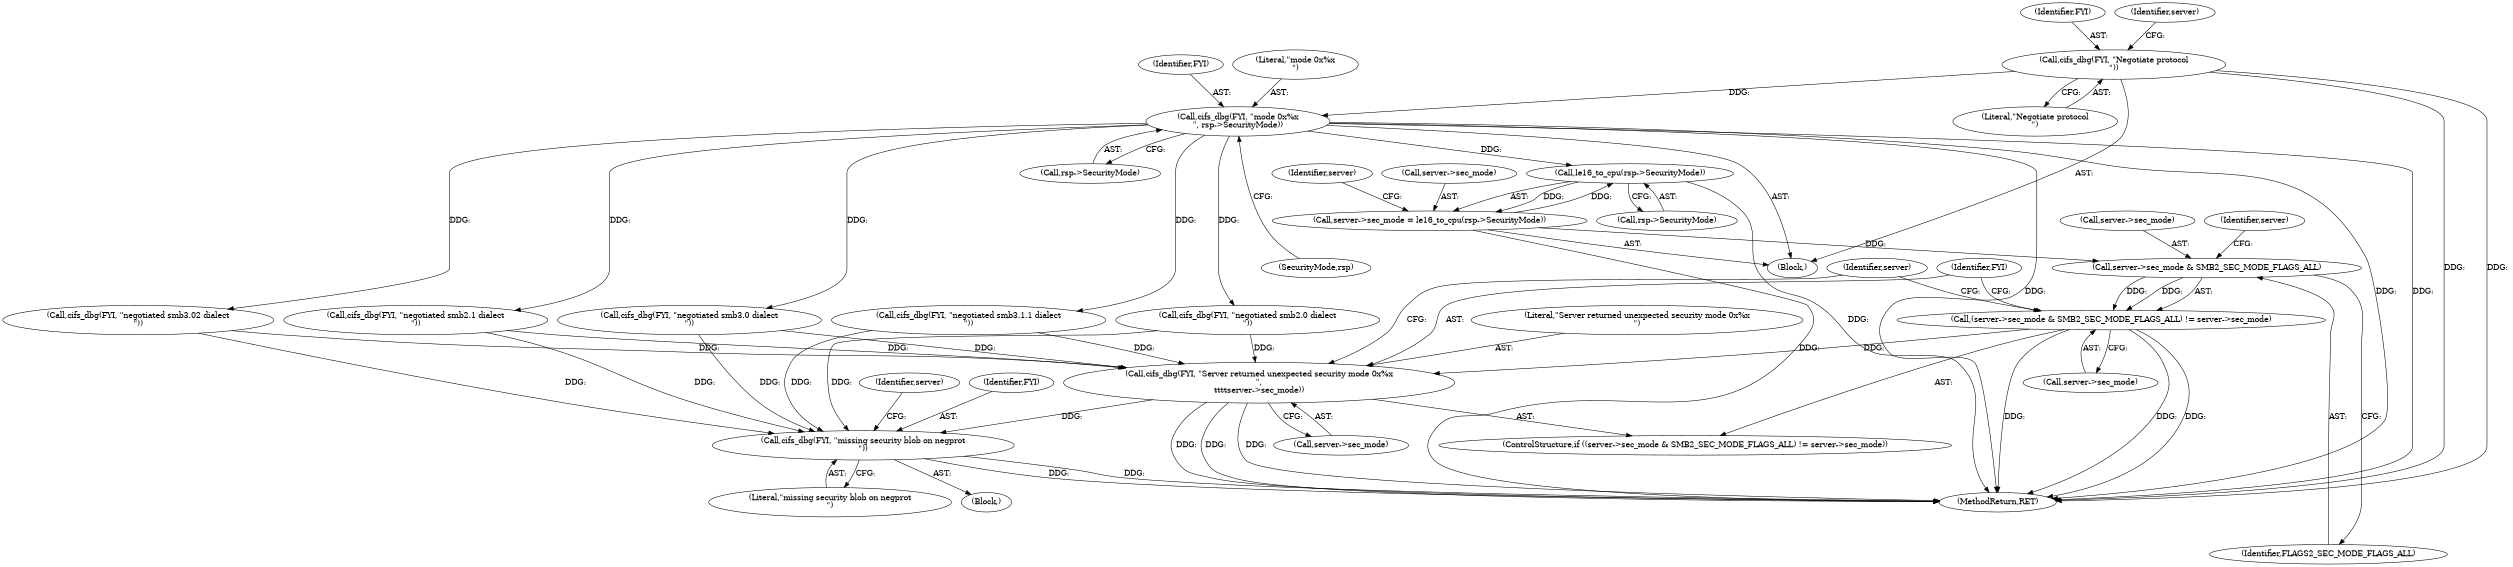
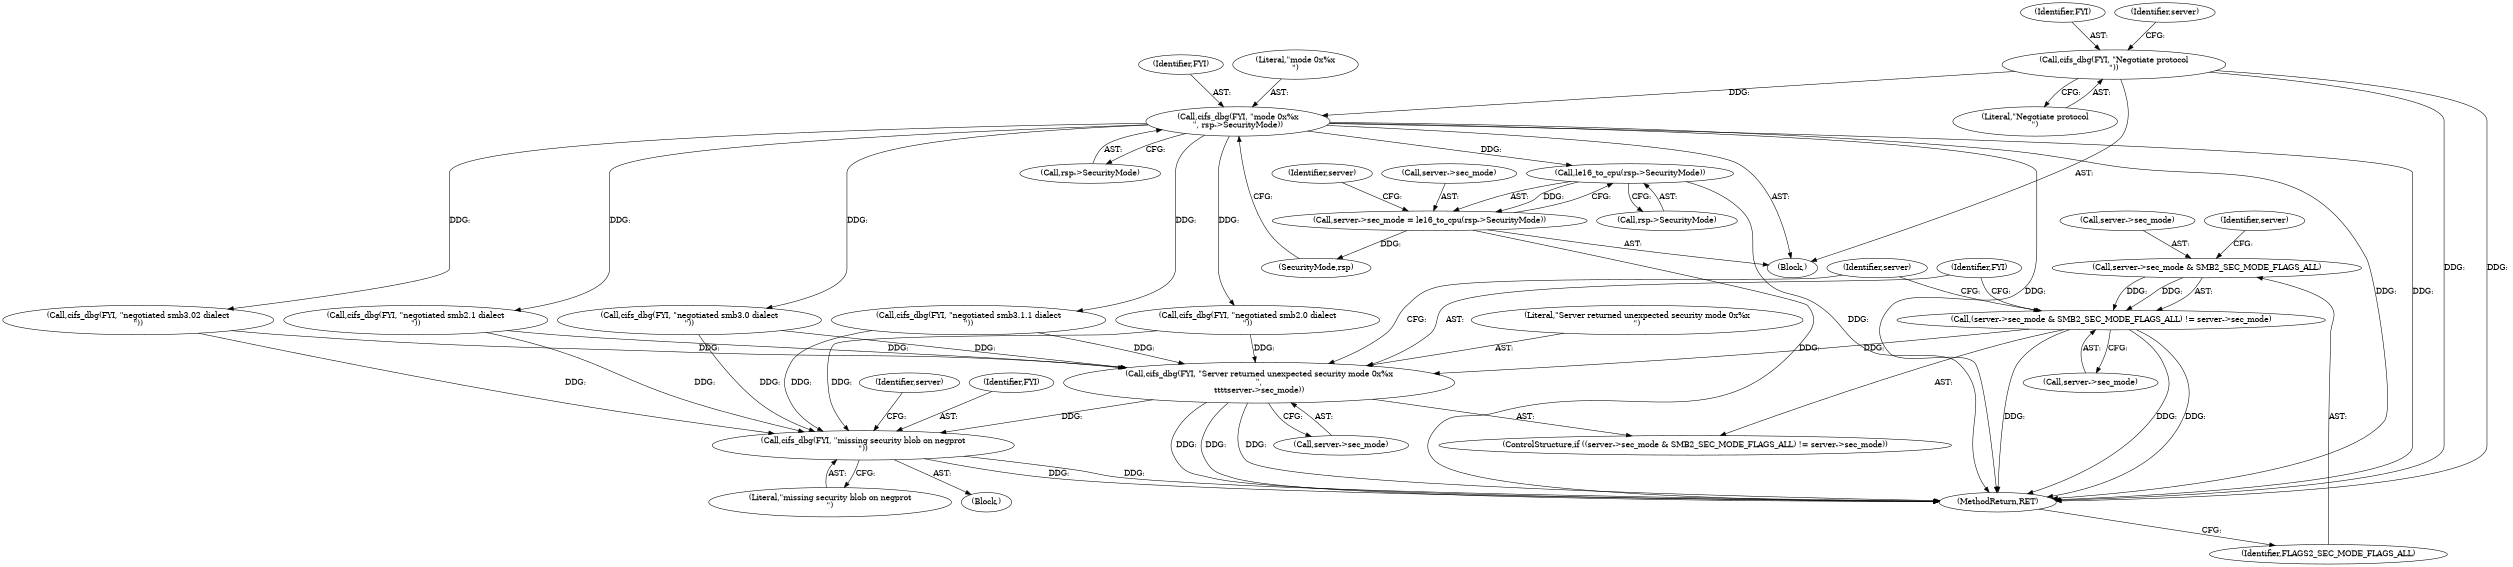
(1603, 197) -> (1603, 197)
(1816, 244) -> (1375, 244)
(2362, 396) -> (2154, 527)
